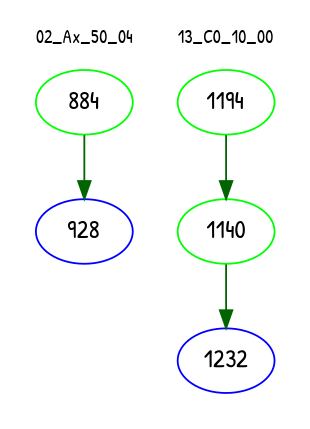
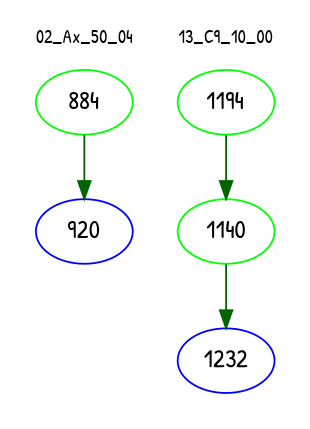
(226, 39) -> (226, 39)
(84, 231) -> (84, 231)
